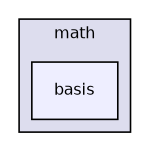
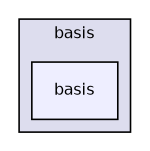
(75, 34) -> (75, 34)
